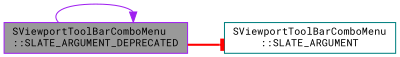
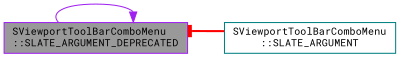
(203, 45) -> (209, 31)
